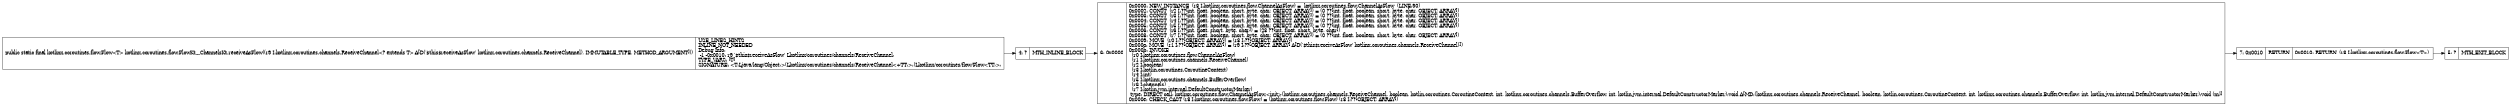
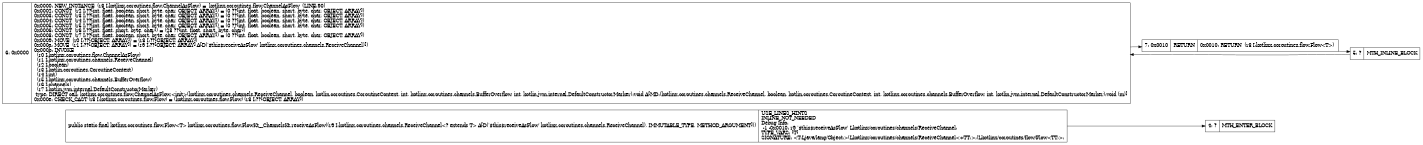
(1058, 53) -> (1247, 126)
(1090, 53) -> (1242, 55)
(2484, 53) -> (1392, 53)
